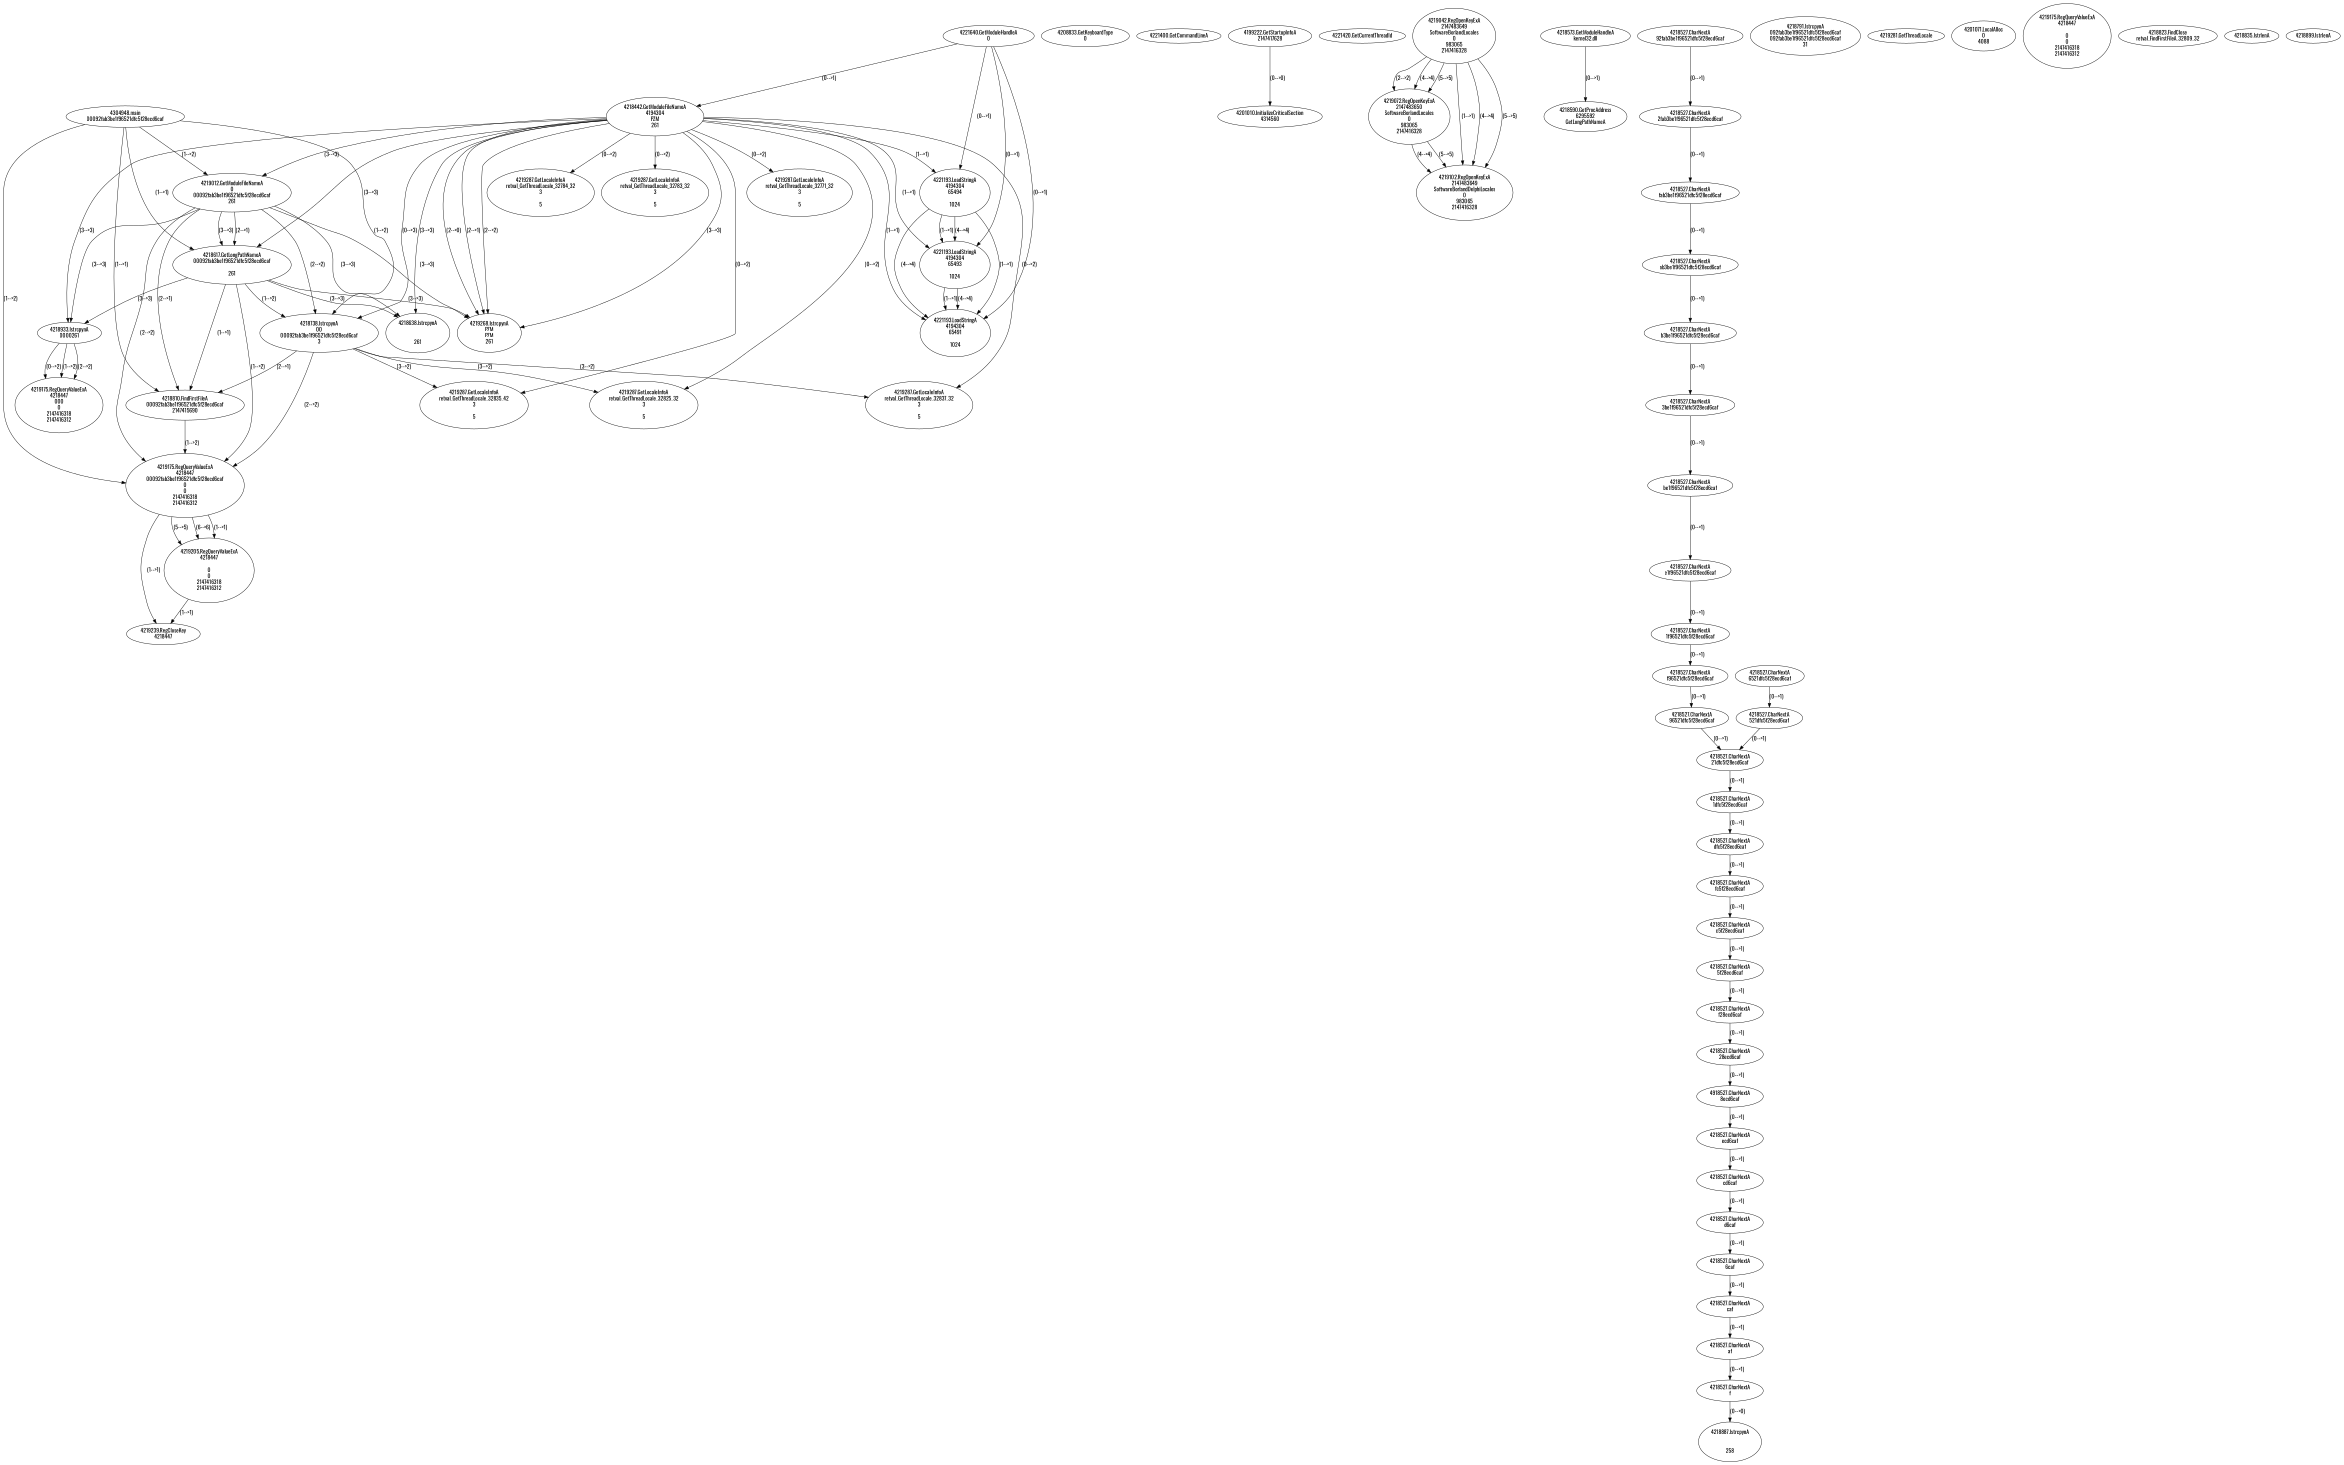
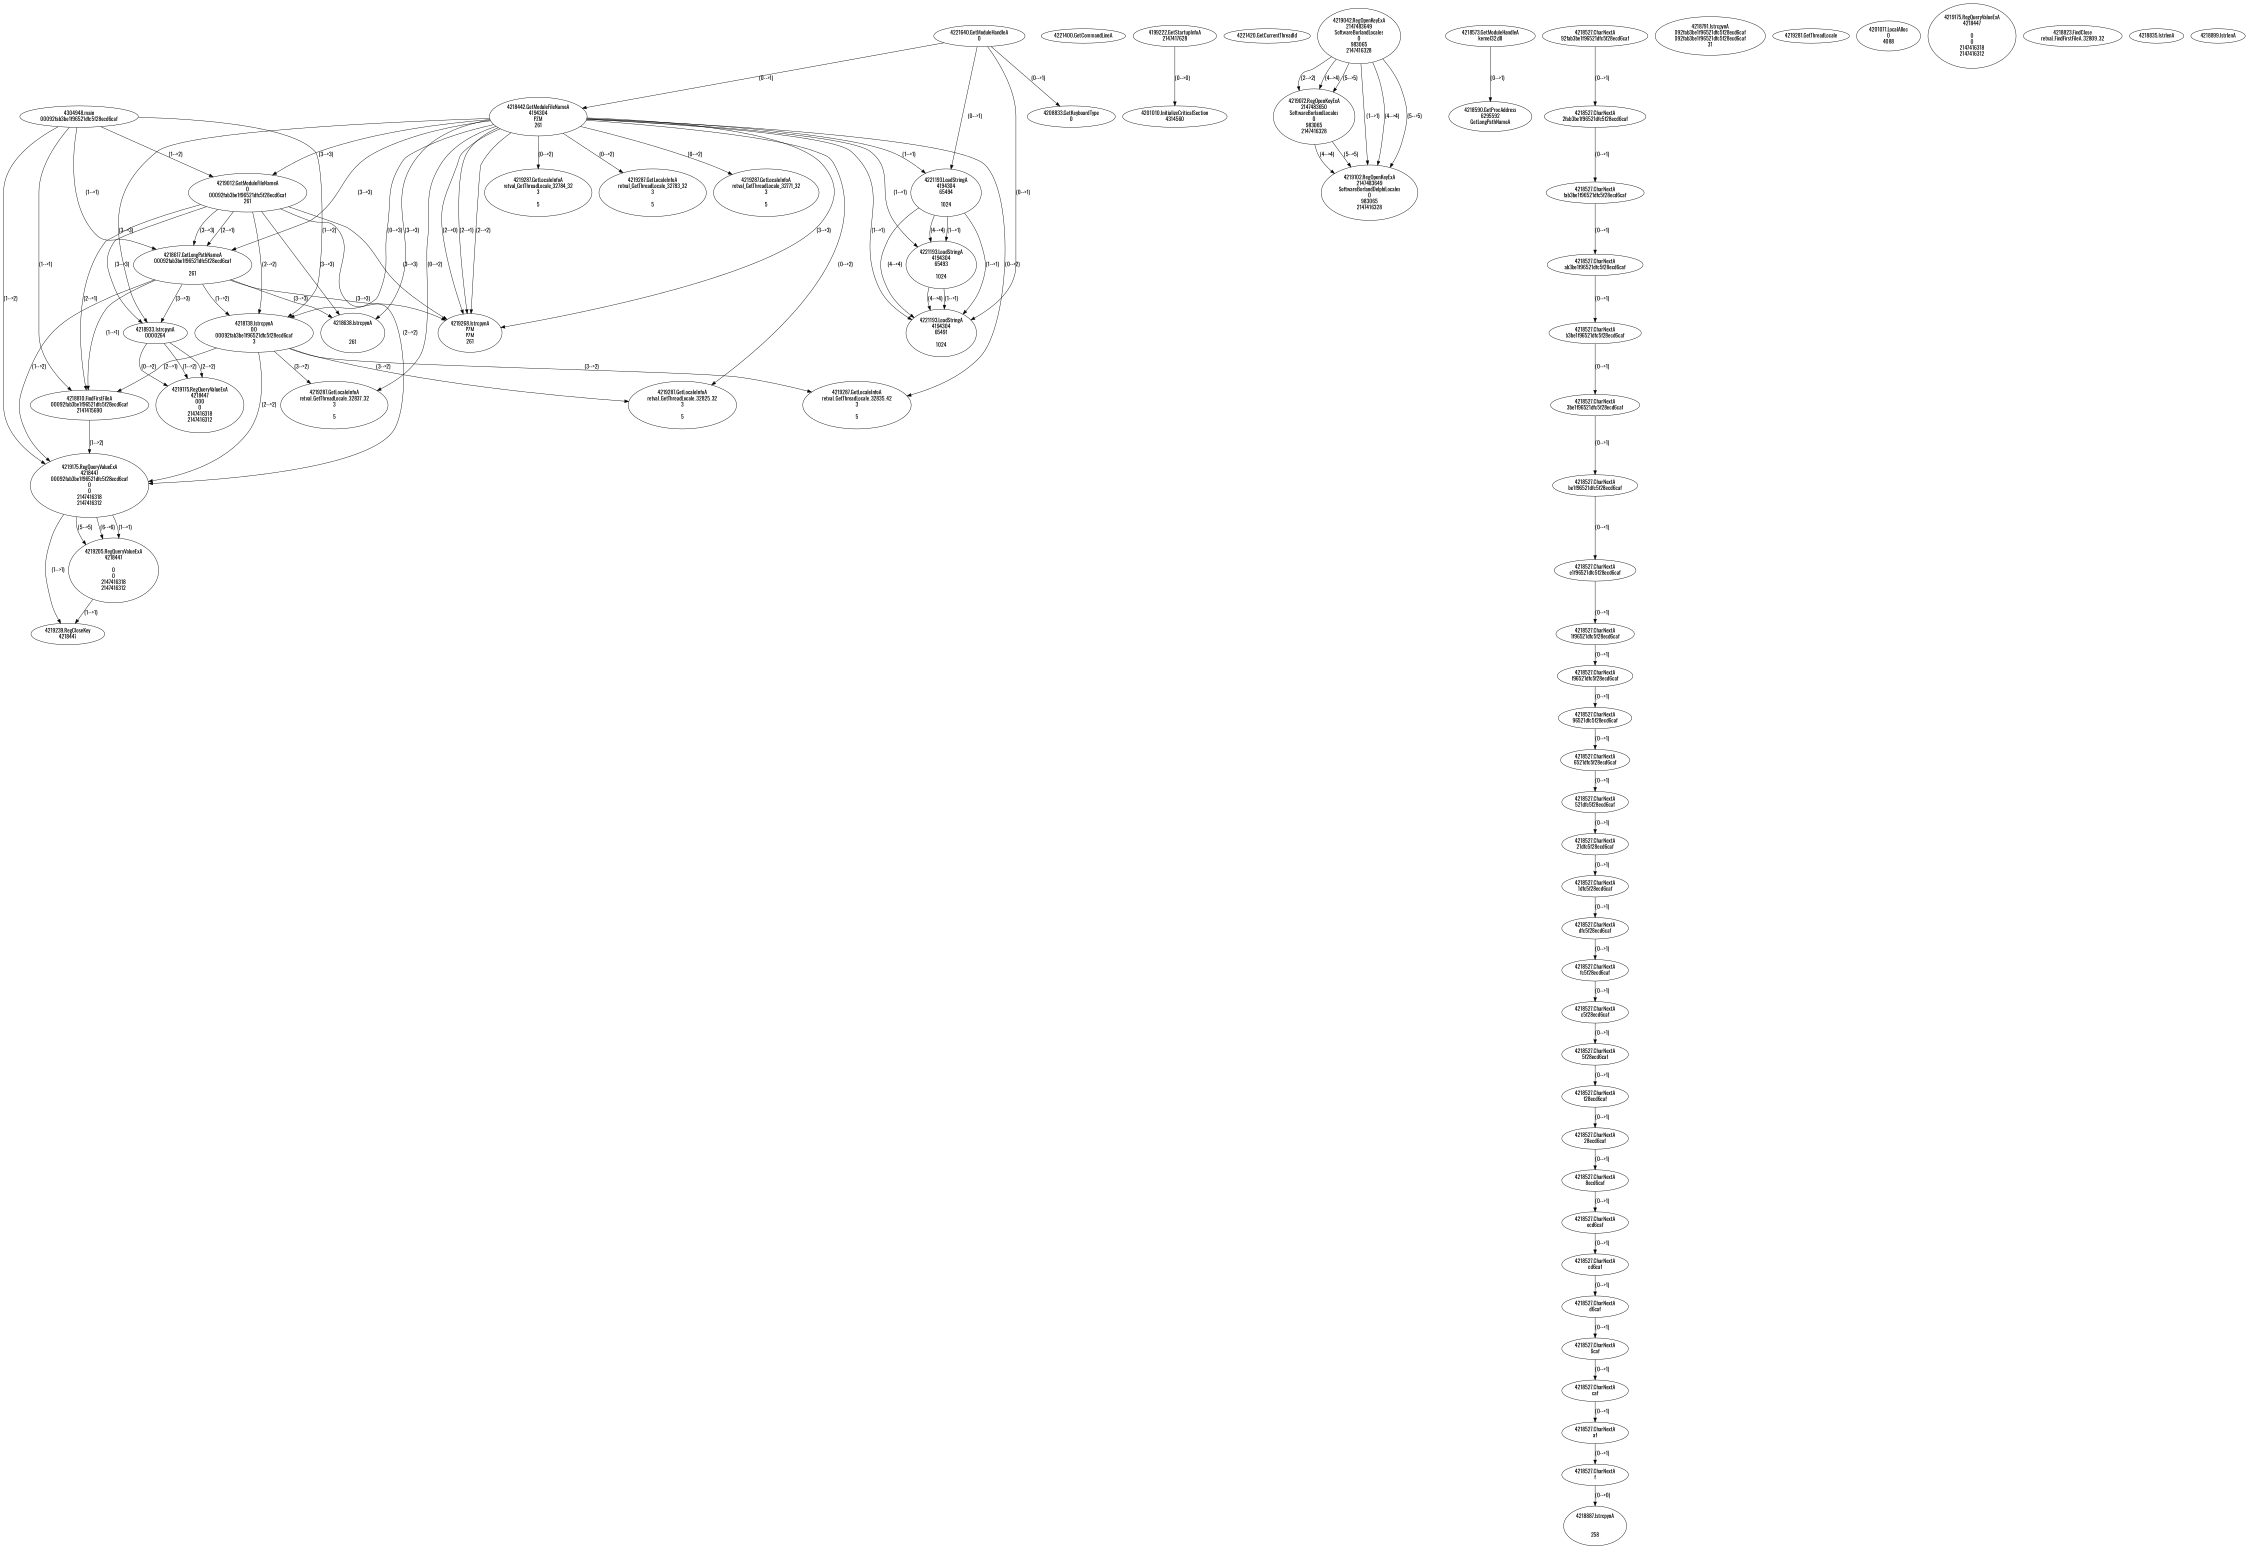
(1005, 147) -> (1024, 75)
(69, 333) -> (155, 333)
(1710, 738) -> (1595, 737)
(1730, 1096) -> (1595, 1181)
